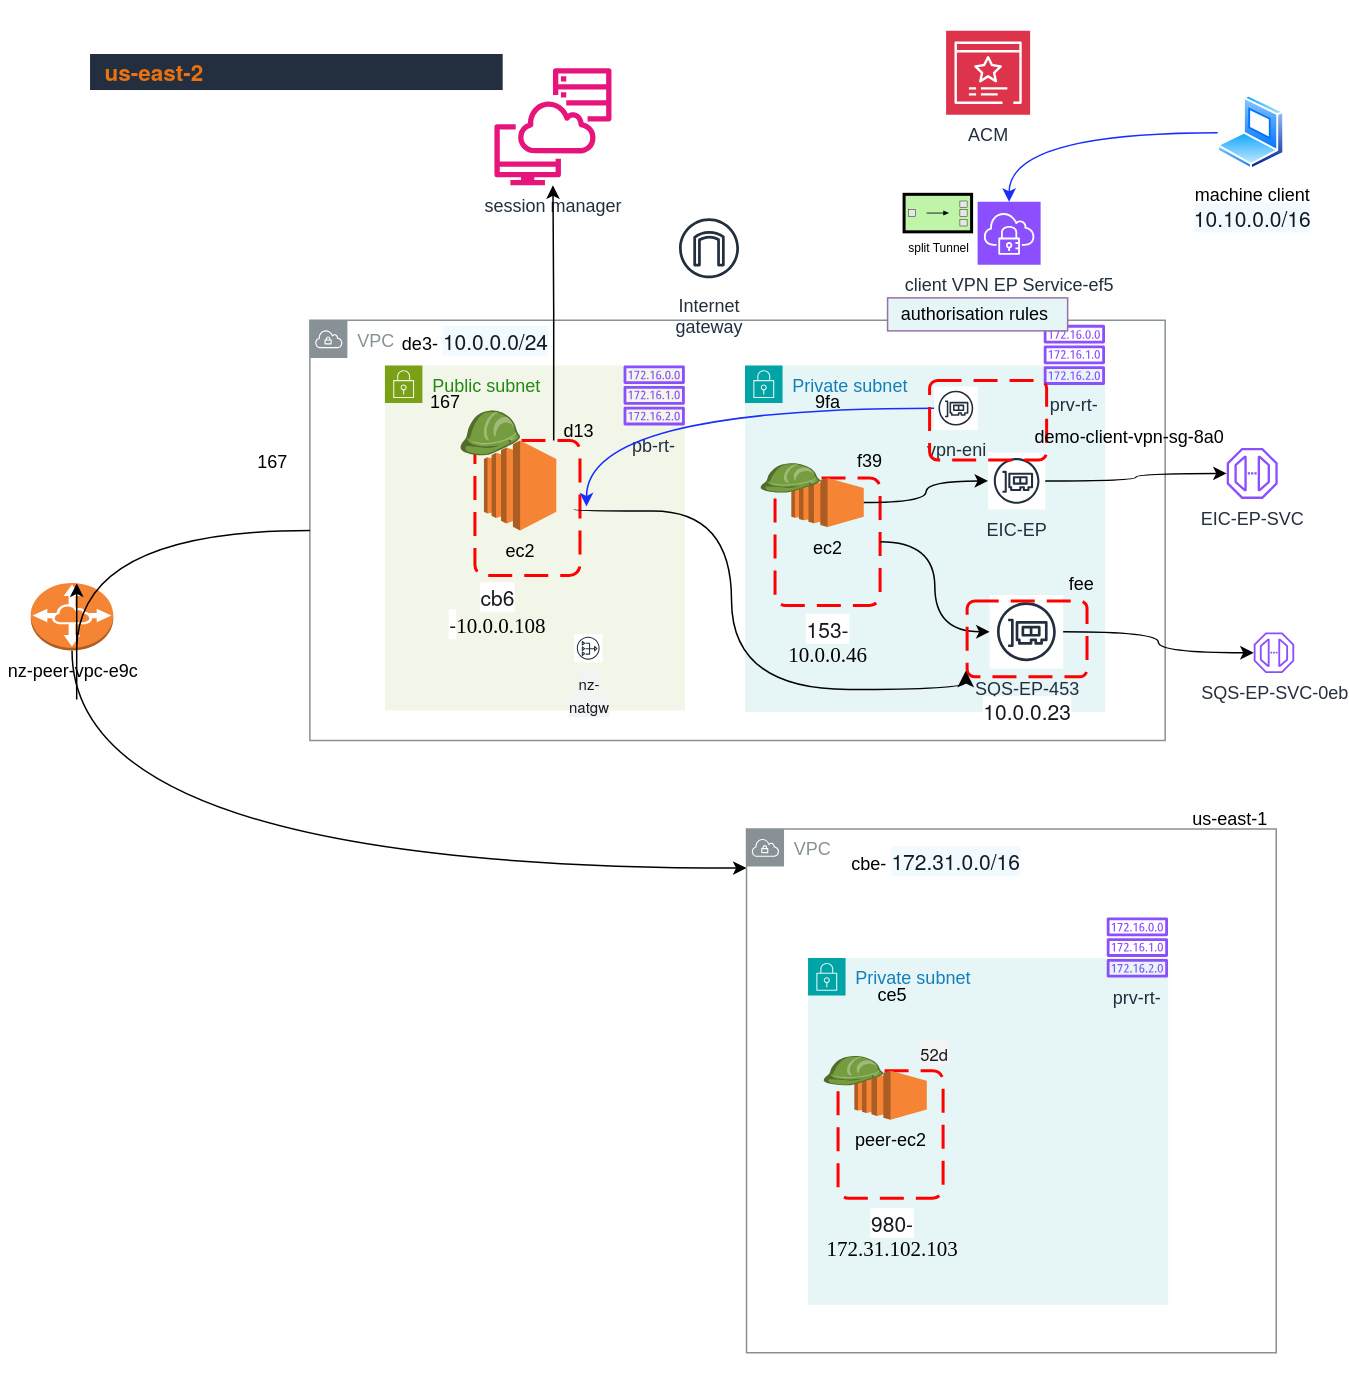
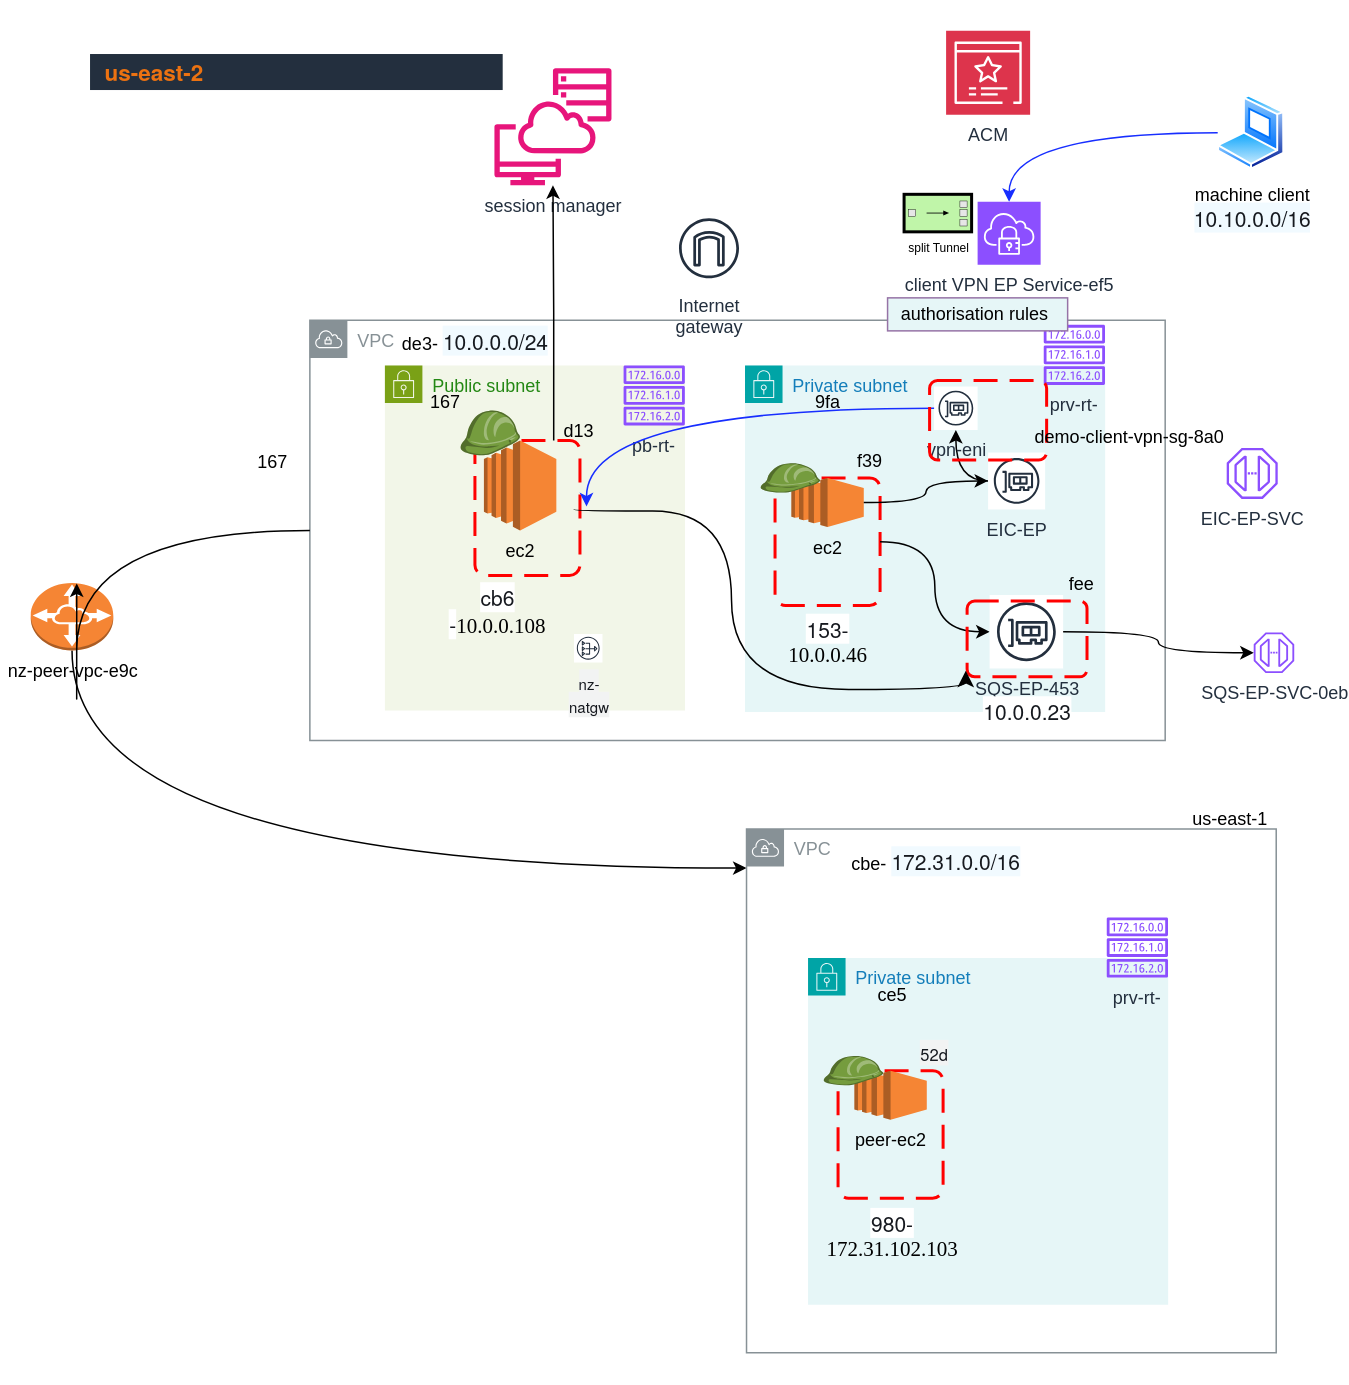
(1130, 479) -> (959, 463)
